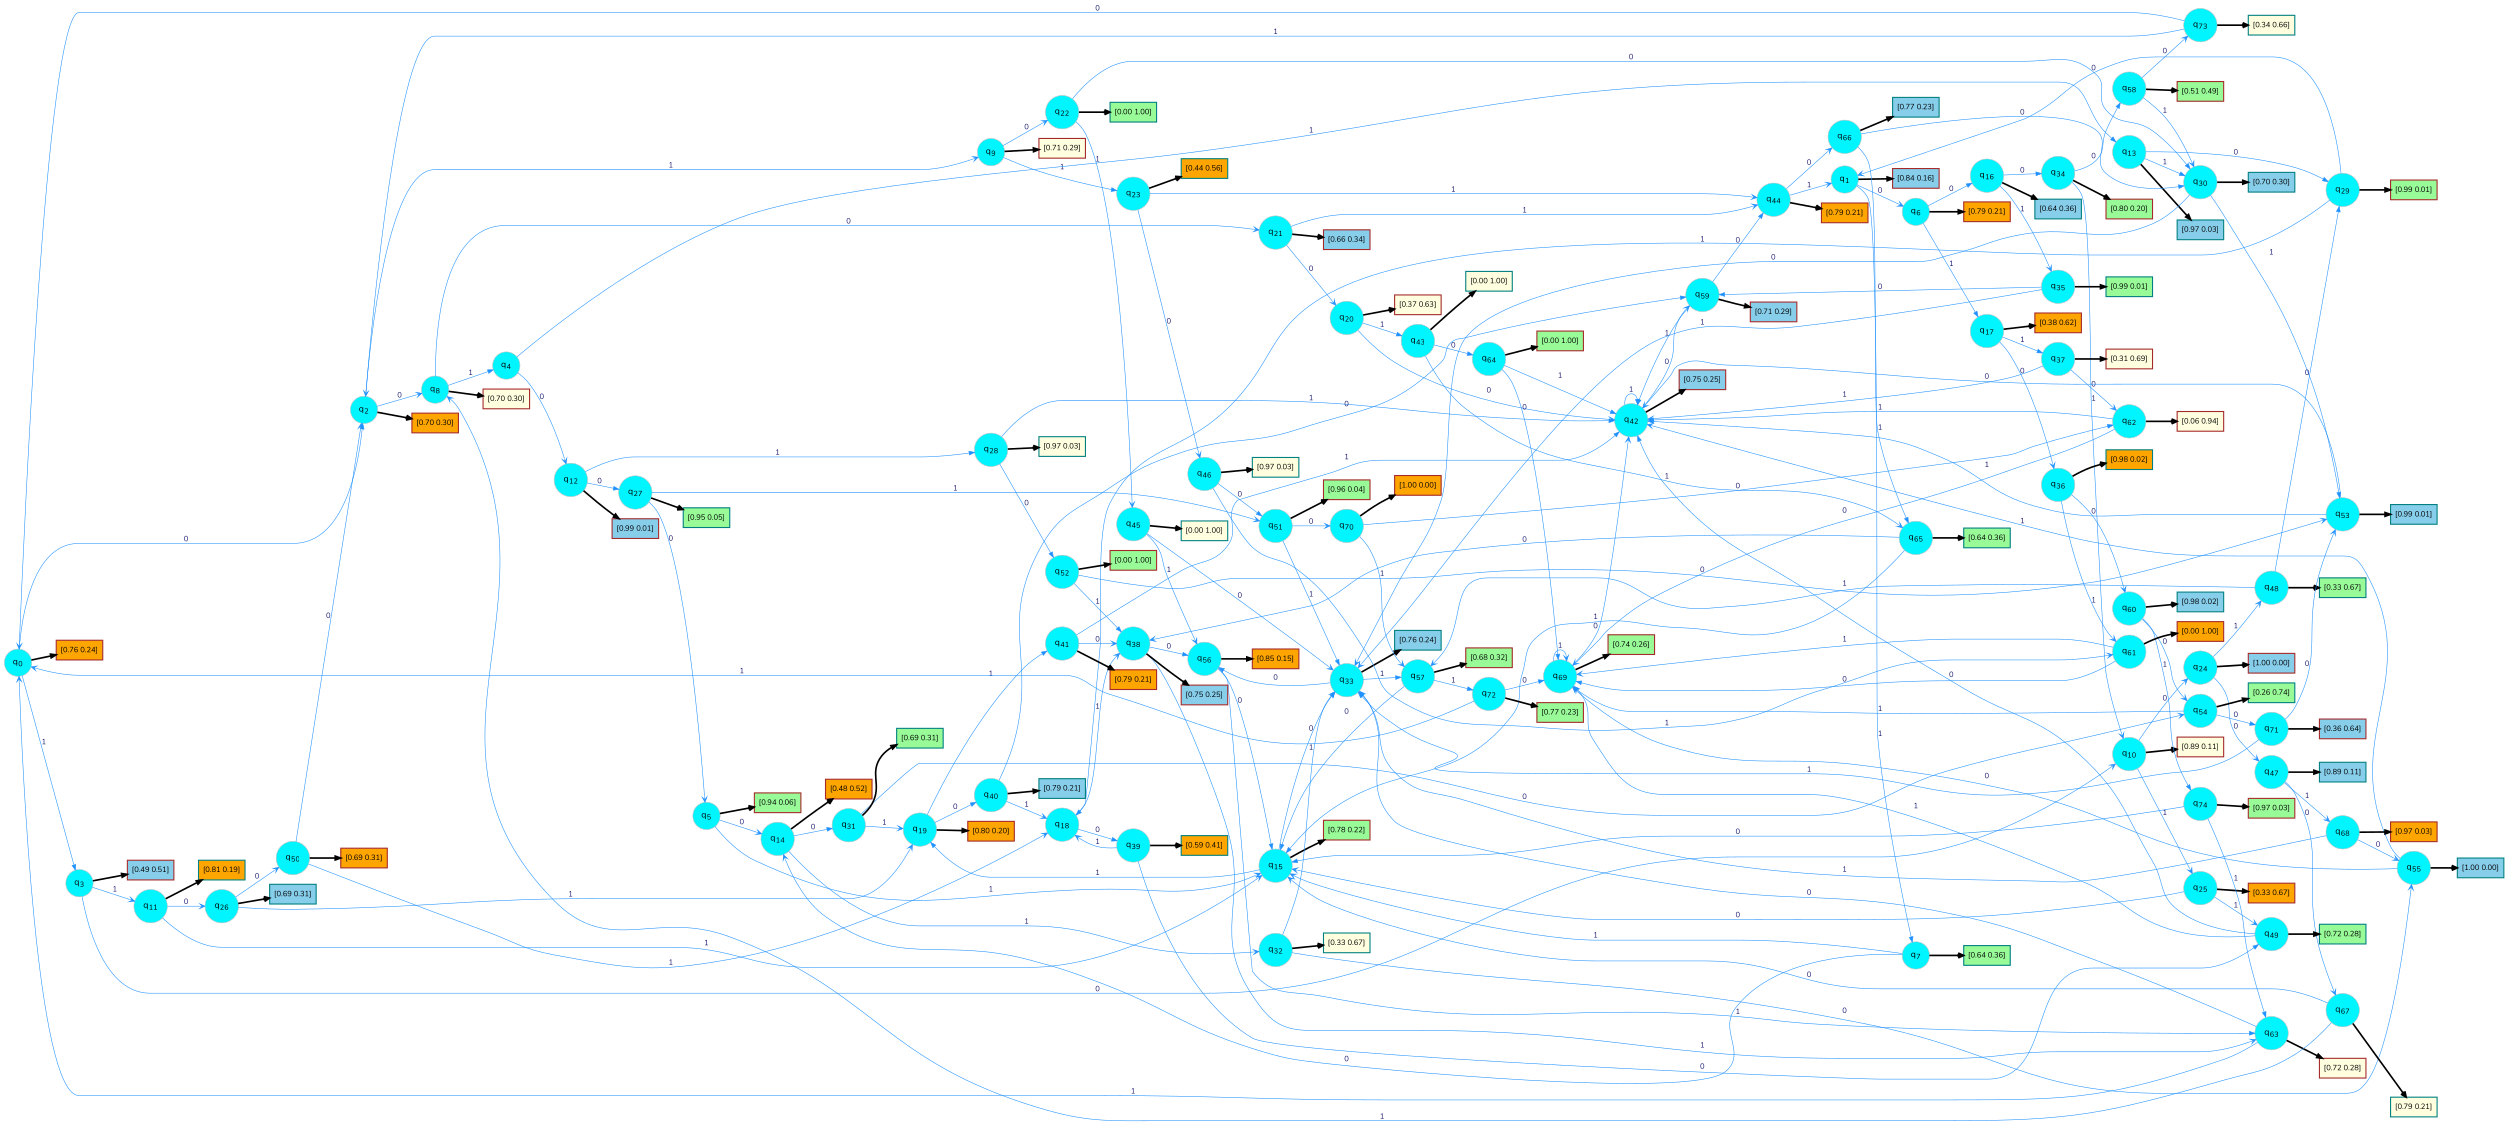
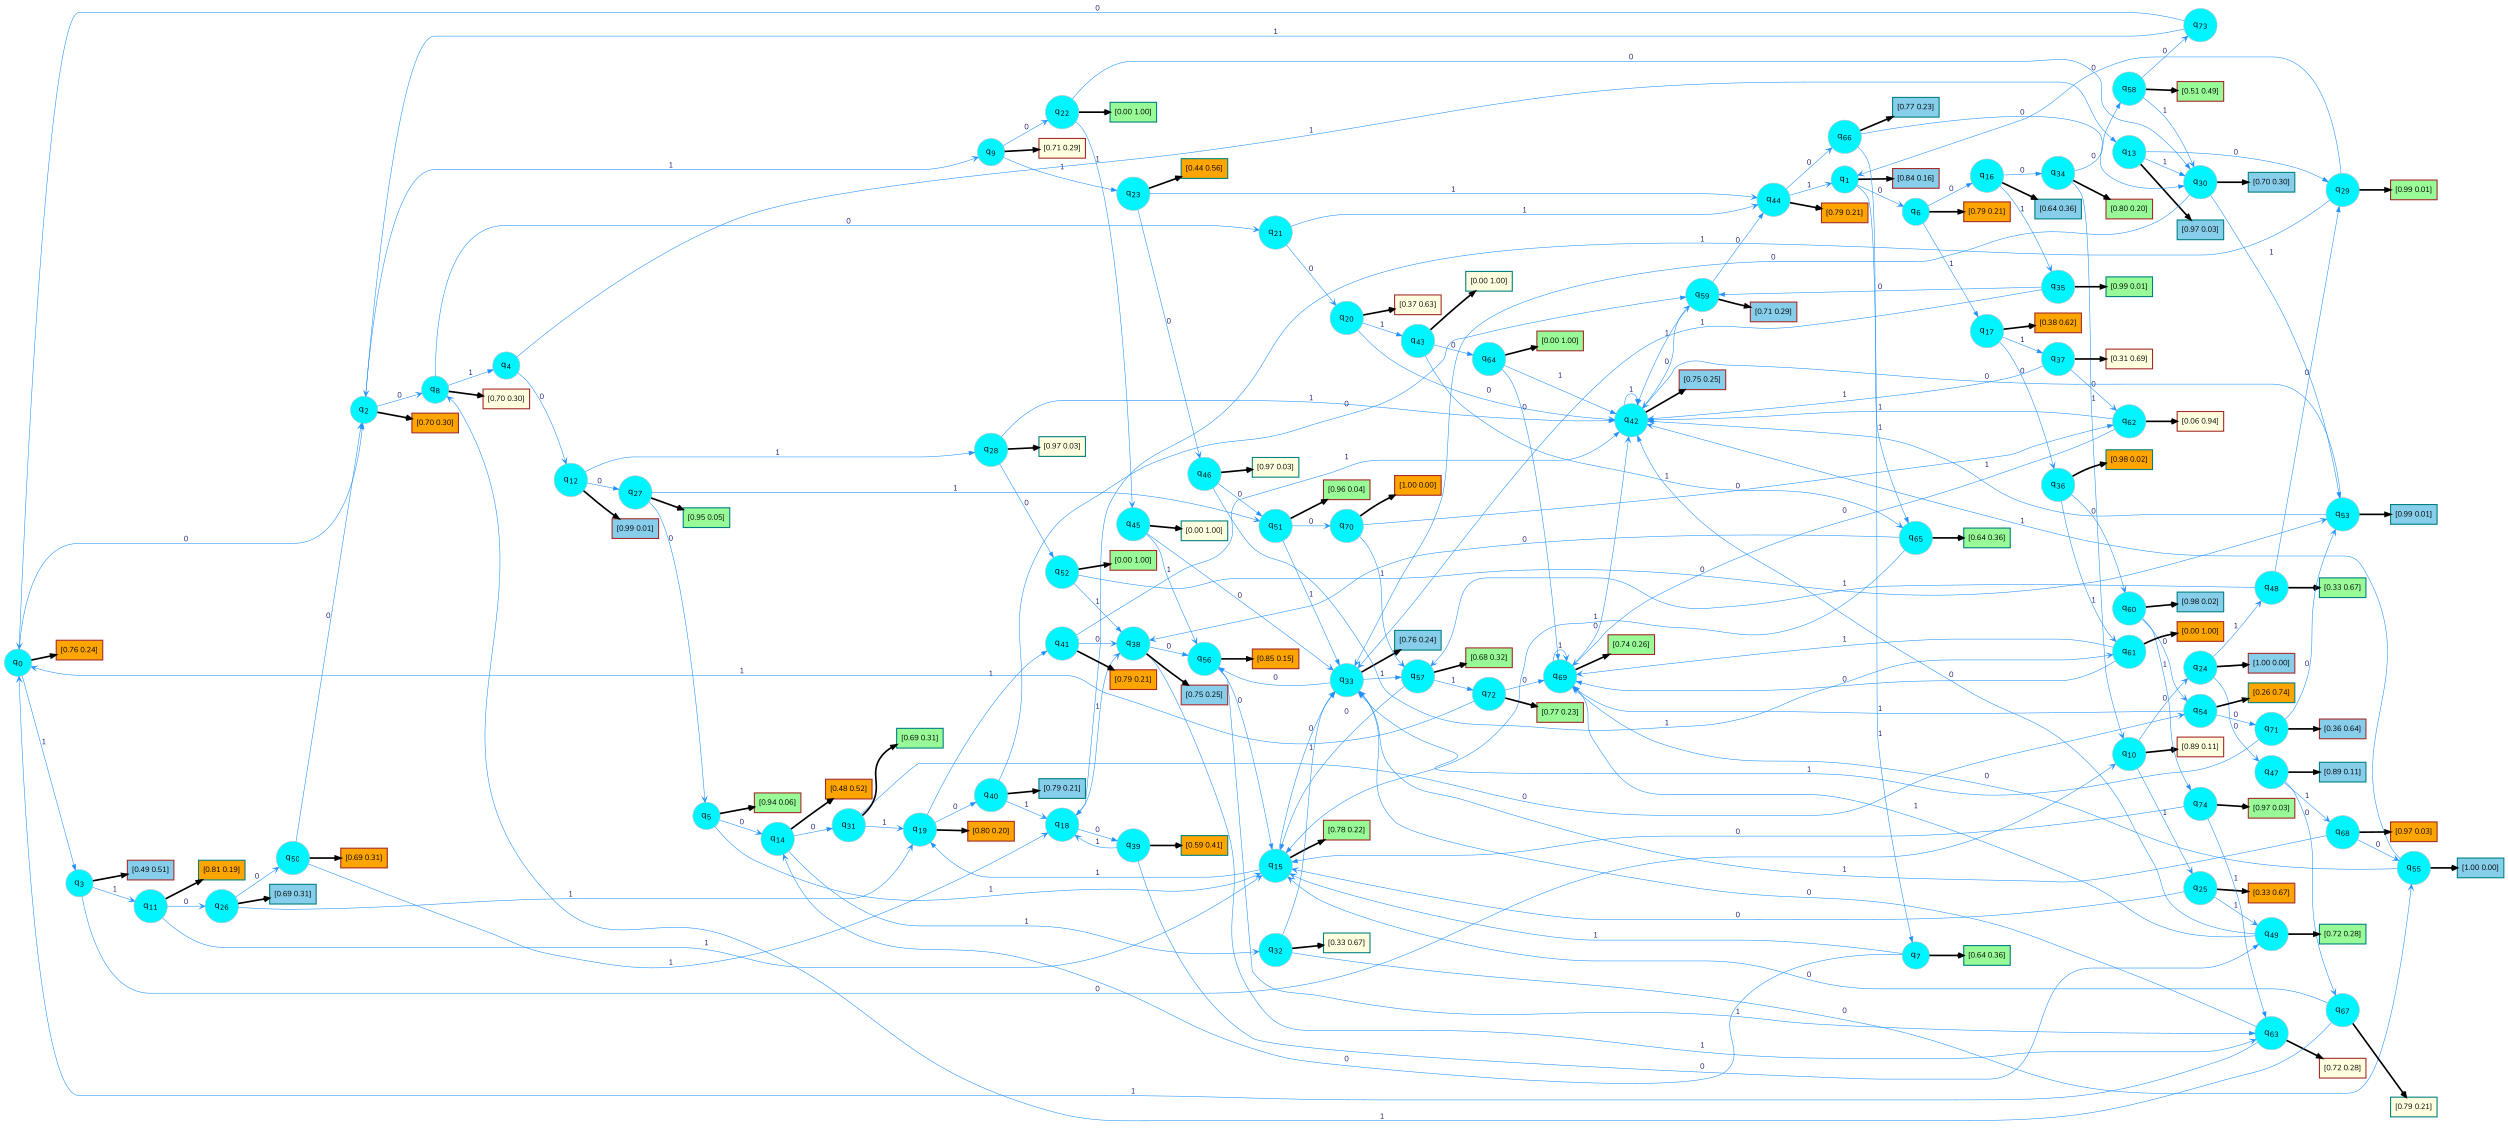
(2272, 25) -> none
(1347, 240) -> none
(2272, 693) -> (2272, 693)
